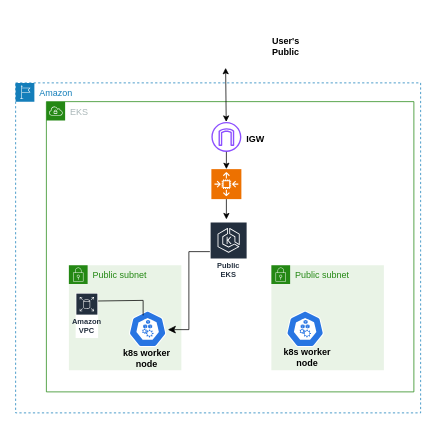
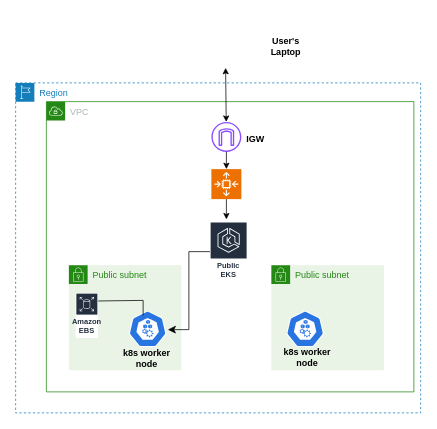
(286, 46) -> (286, 46)
(54, 94) -> (53, 94)
(78, 112) -> (78, 112)
(87, 321) -> (87, 321)
